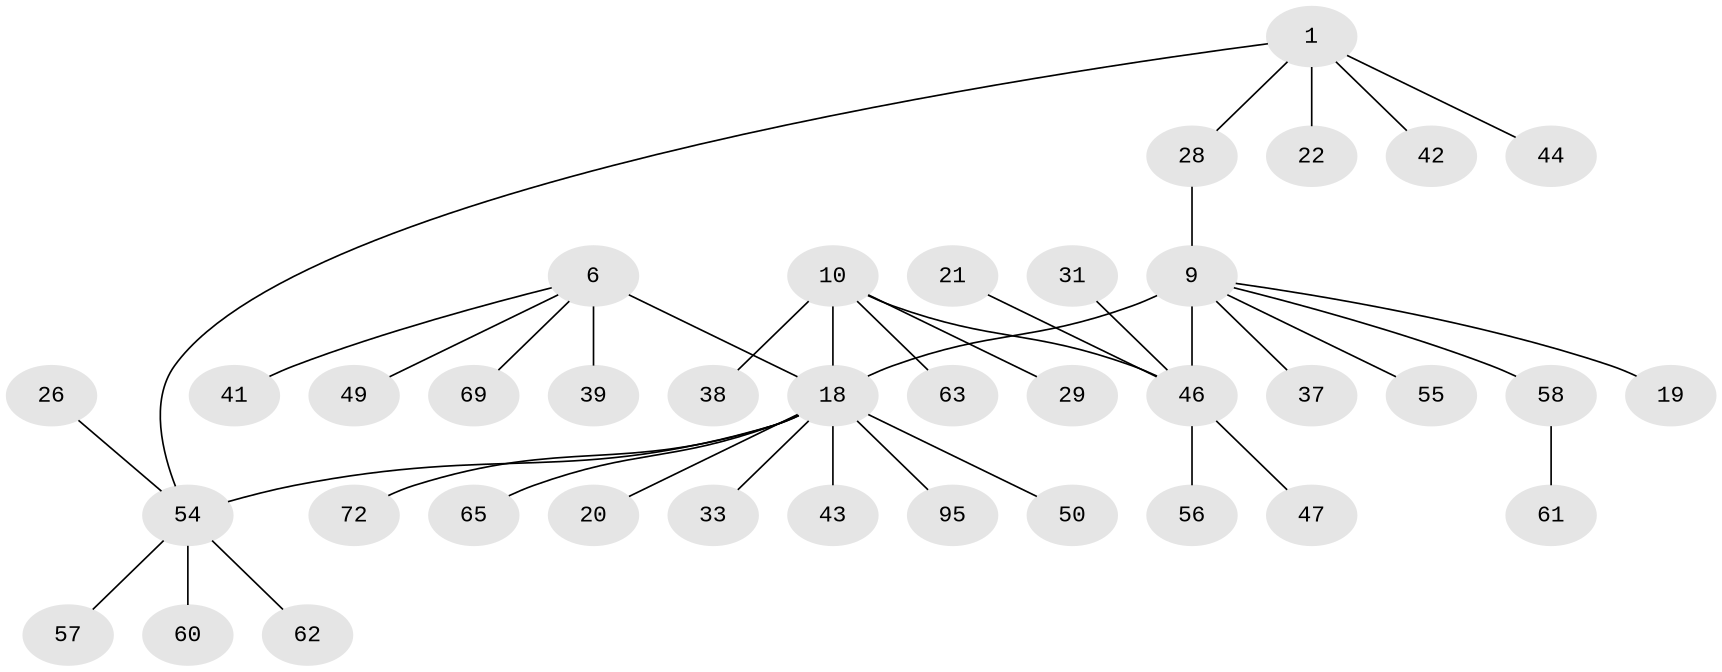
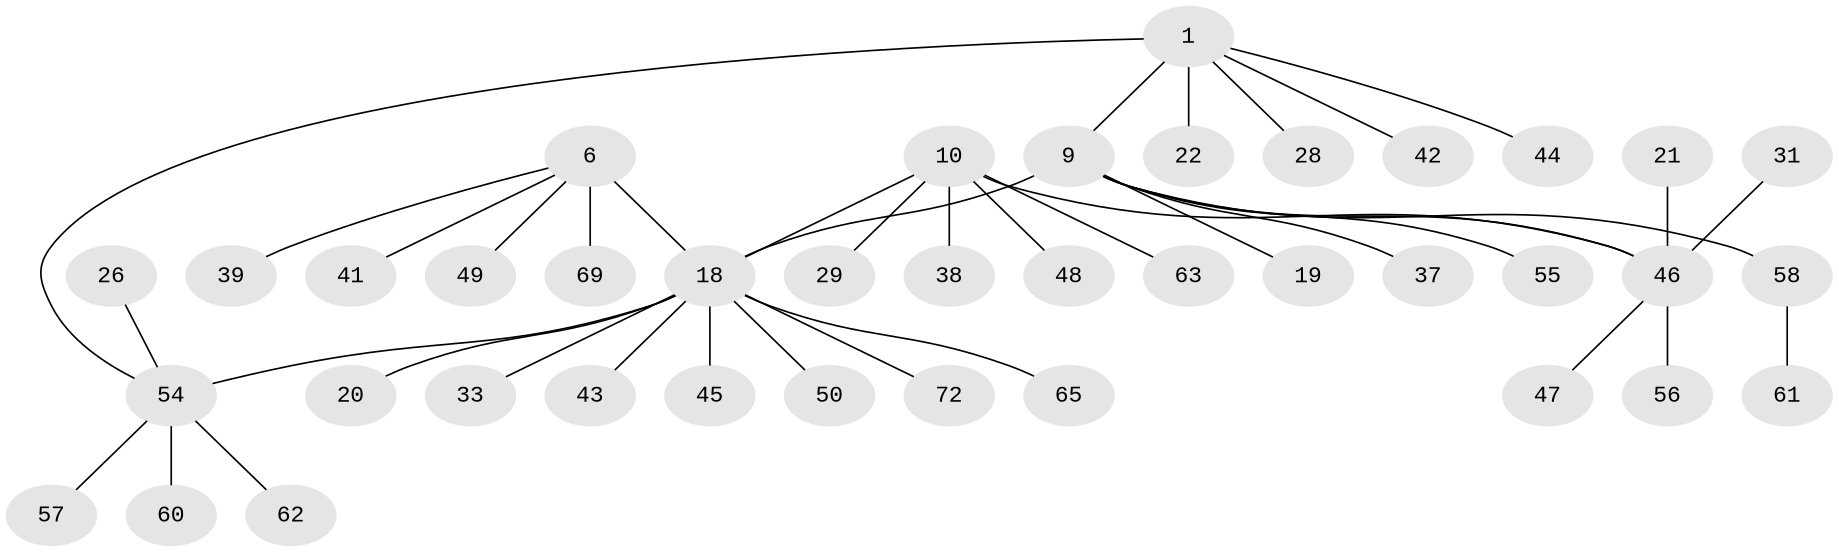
(1192, 216) -> (1129, 96)
none -> (1069, 276)
(953, 515) -> (710, 396)
